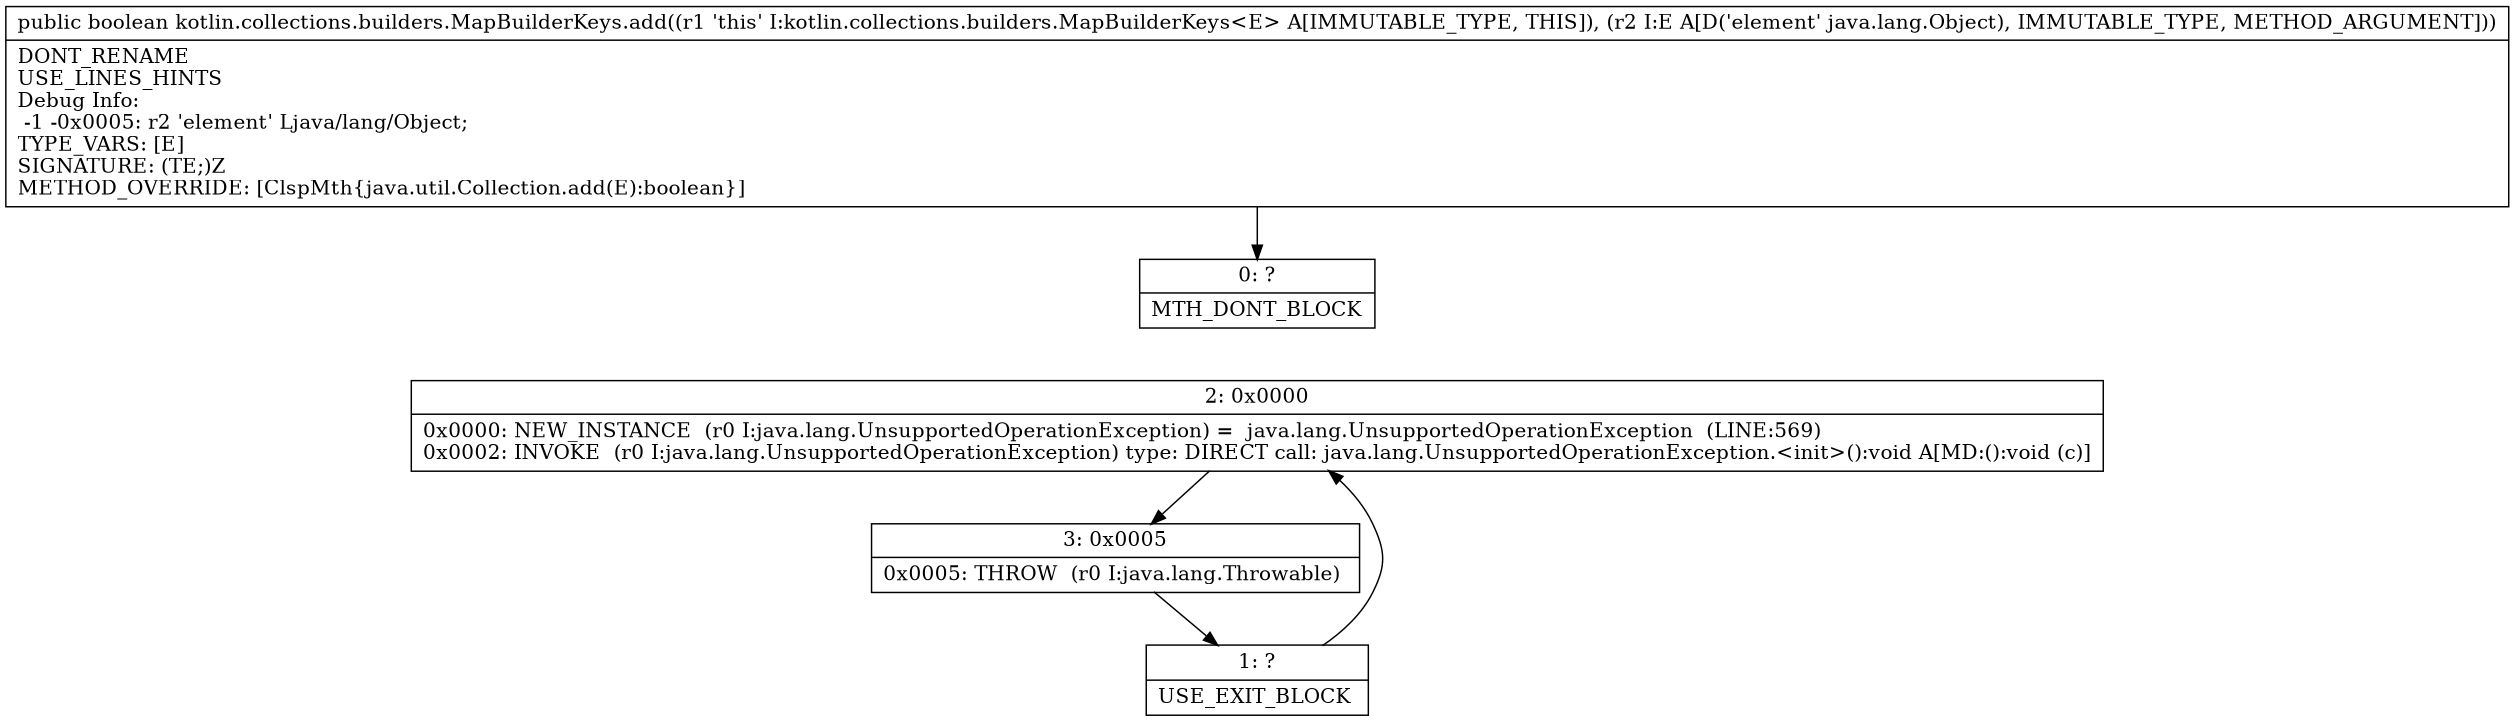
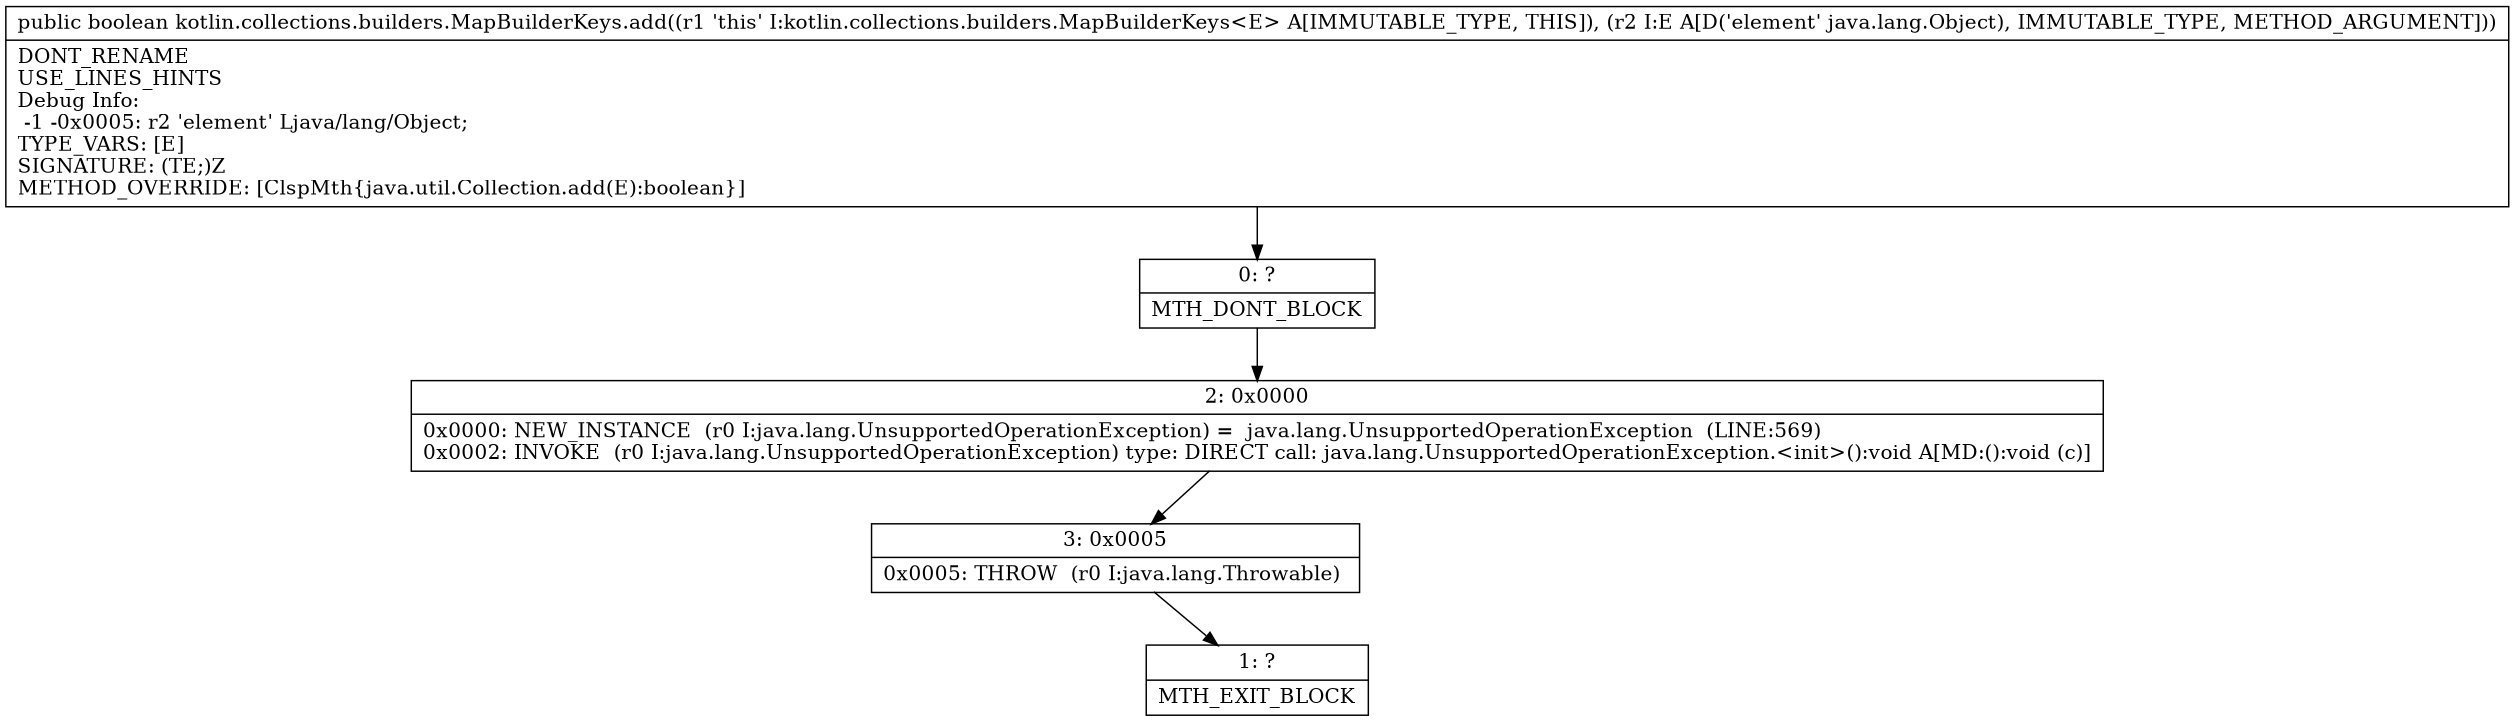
(1382, 568) -> (1257, 347)
(1255, 697) -> (1257, 697)
